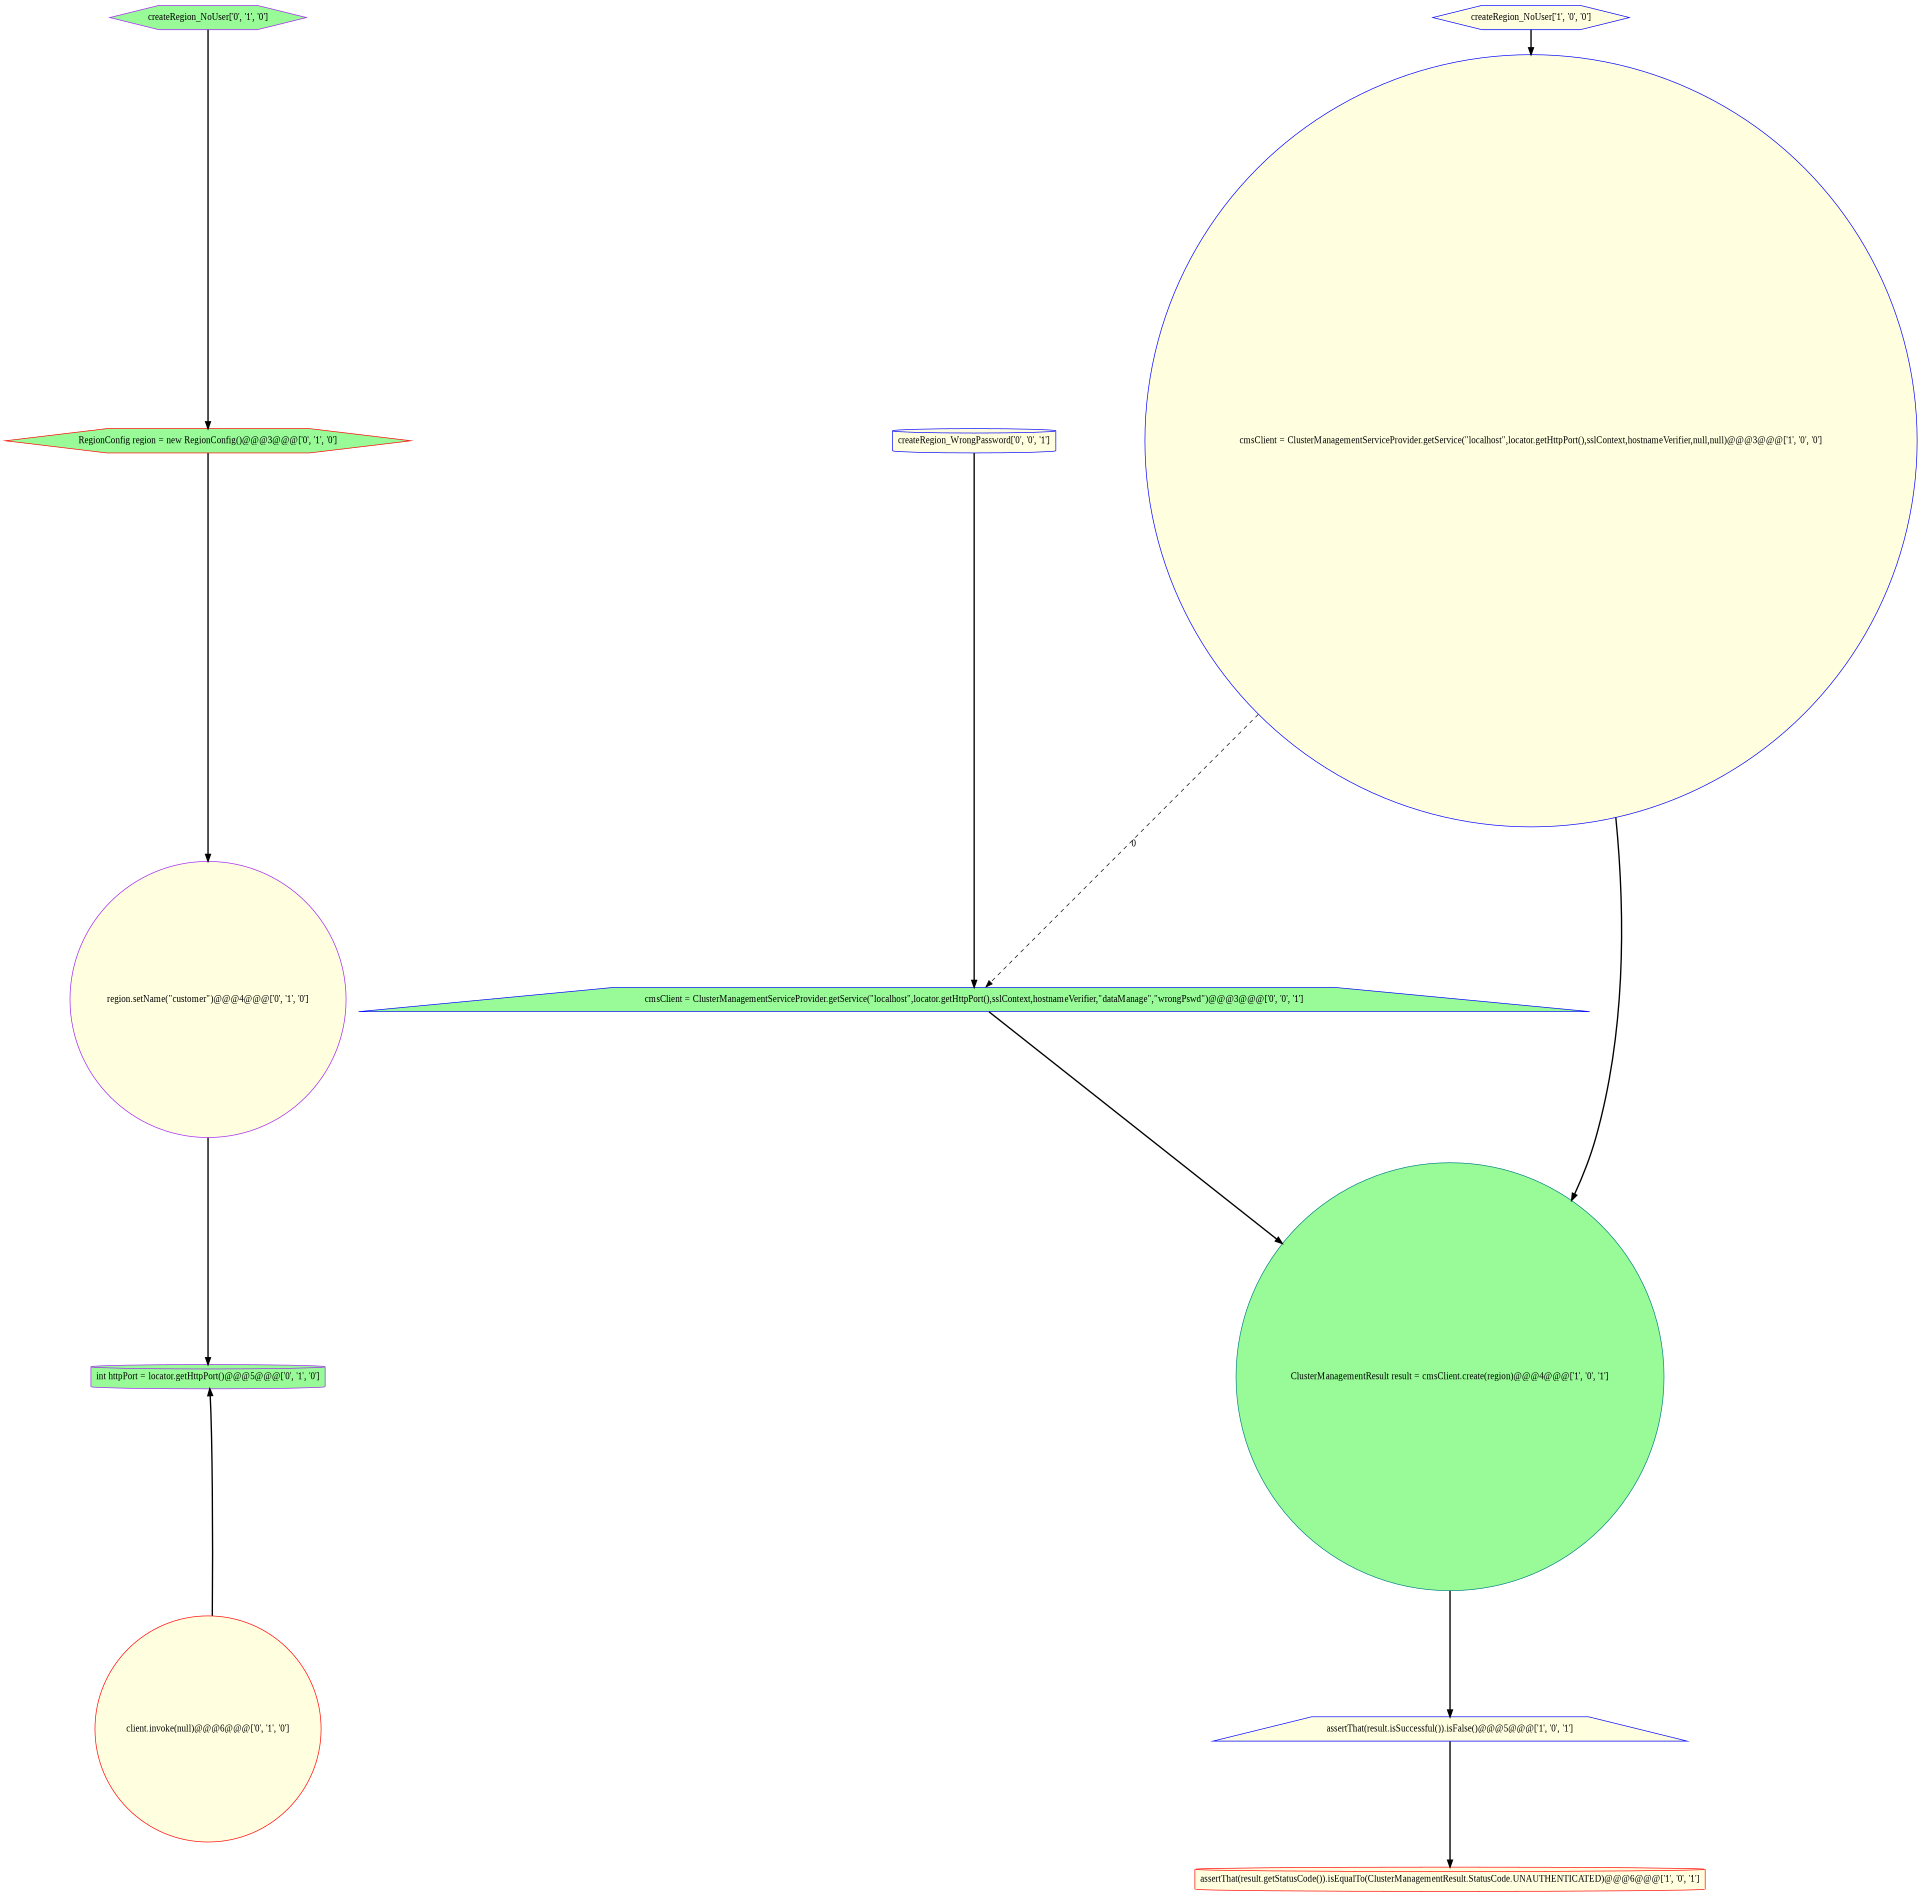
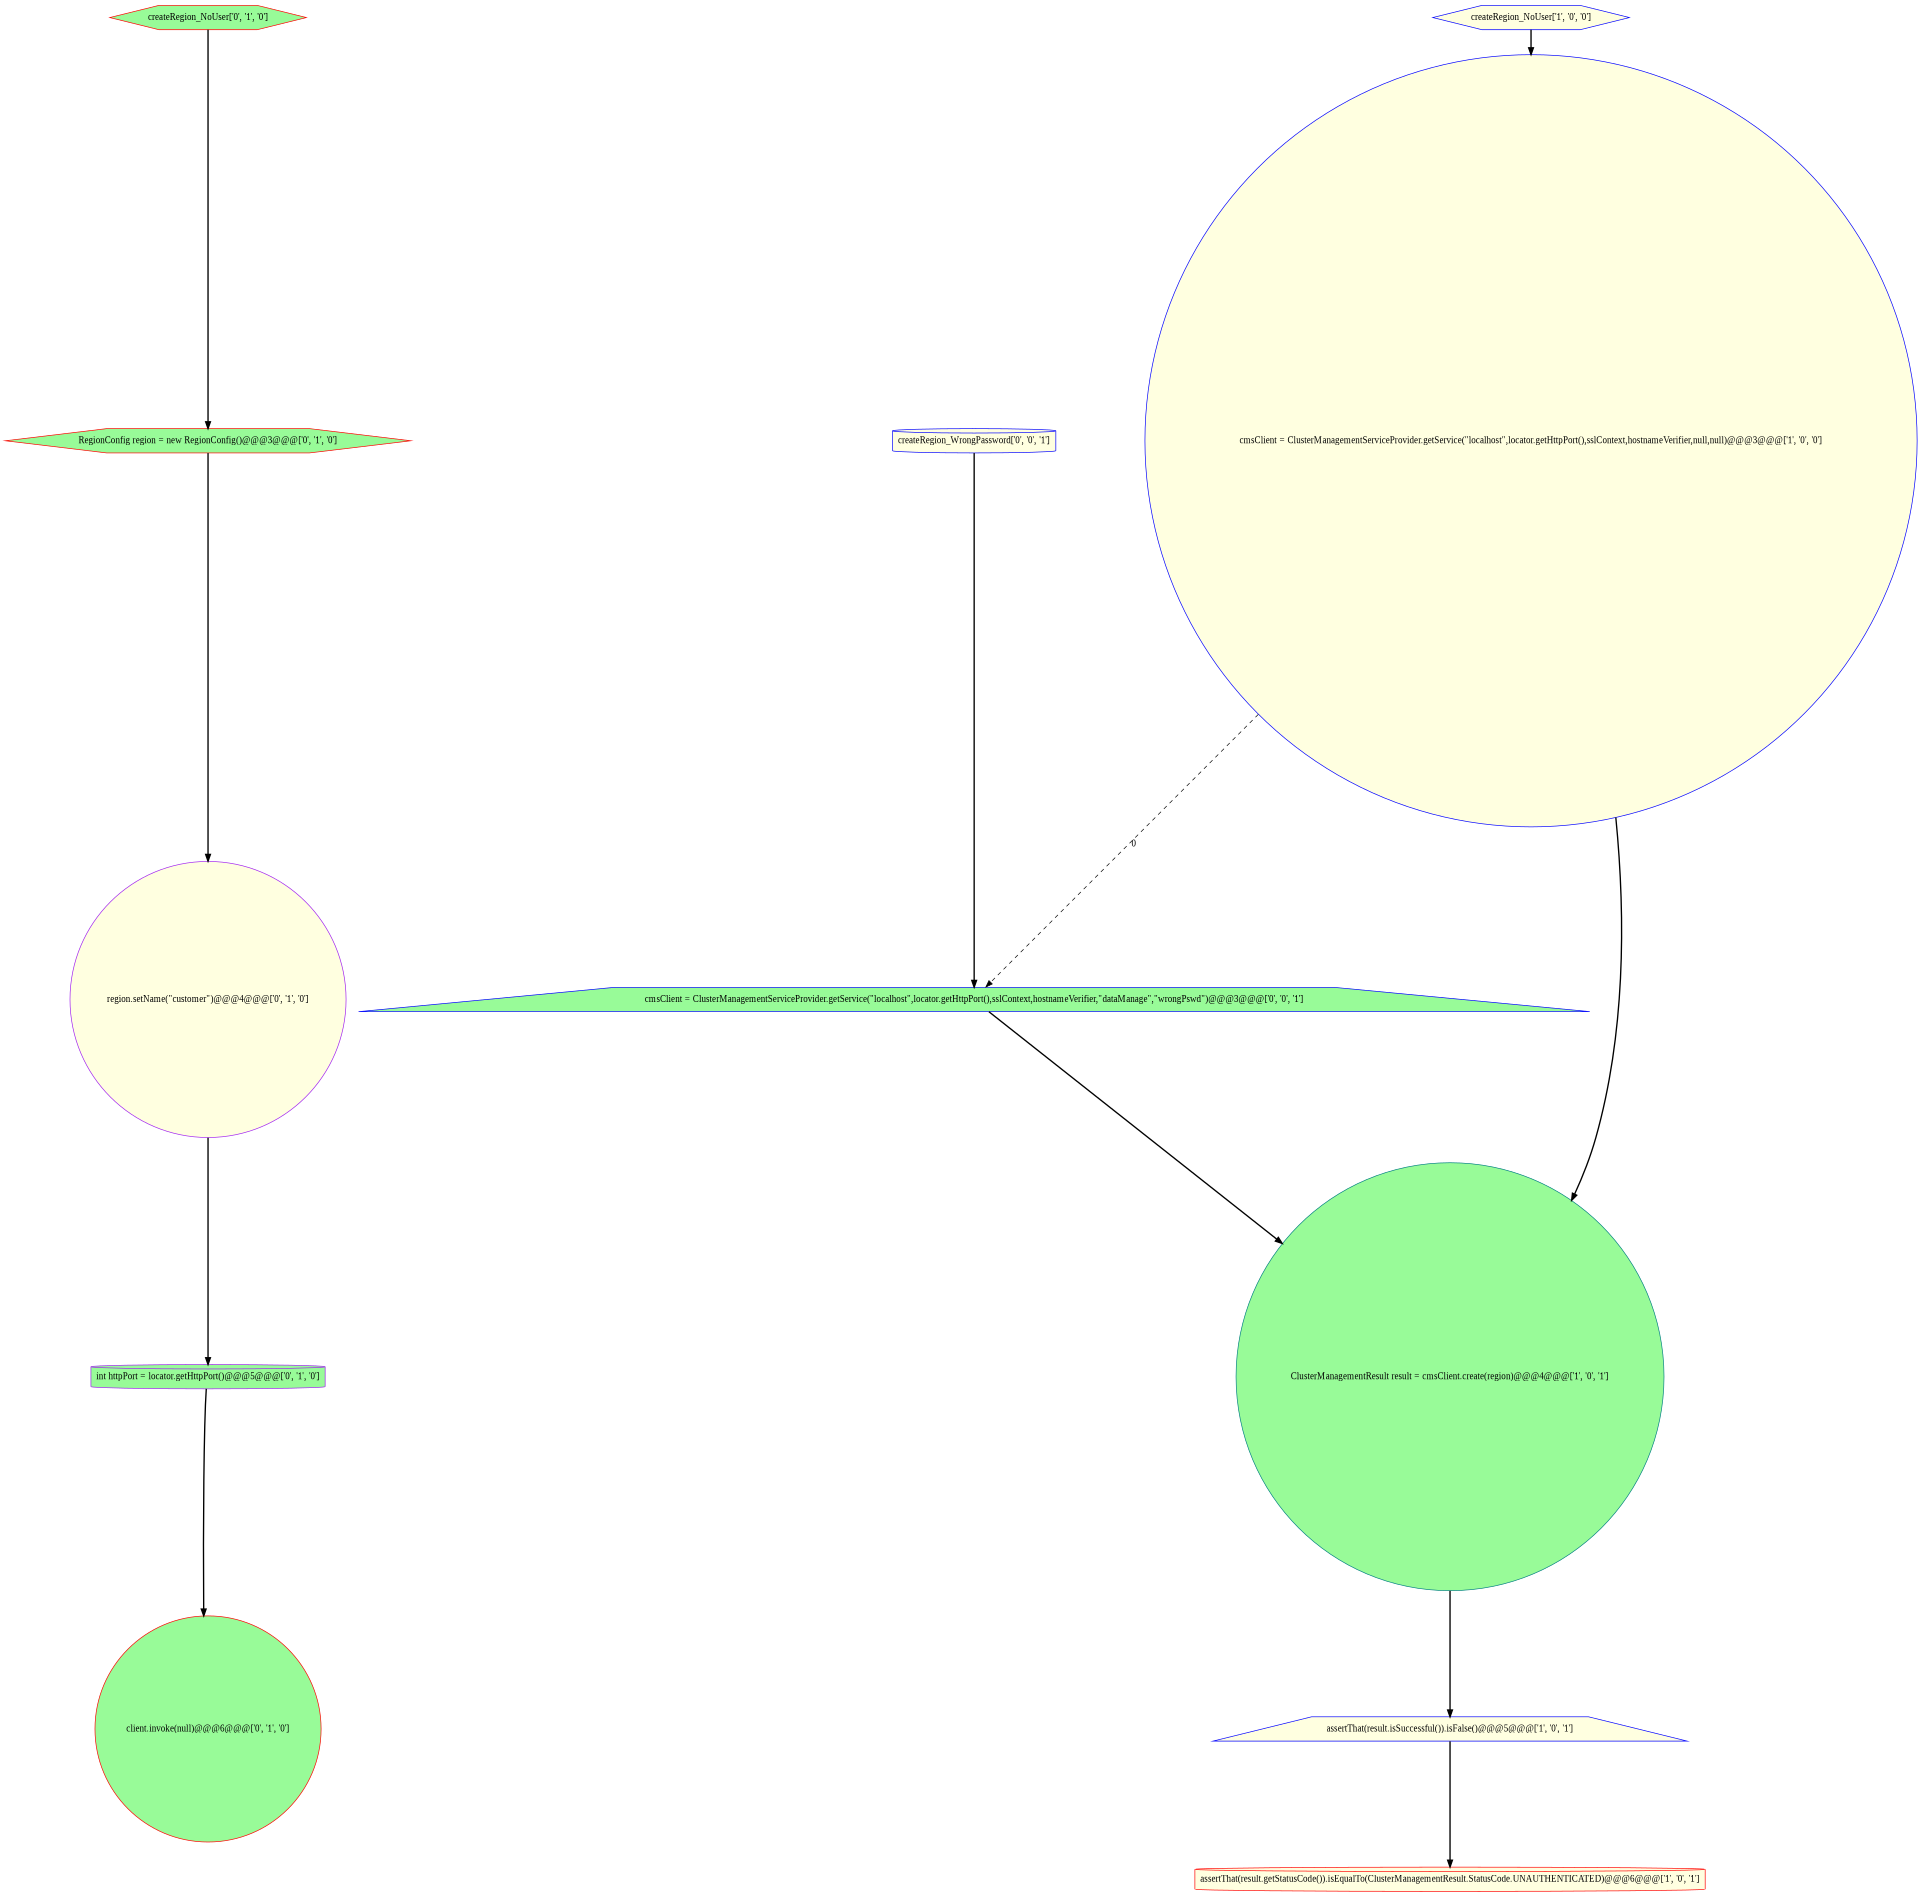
(208, 18) -> (208, 18)
(212, 1506) -> (204, 1499)
(208, 1729) -> (208, 1729)
